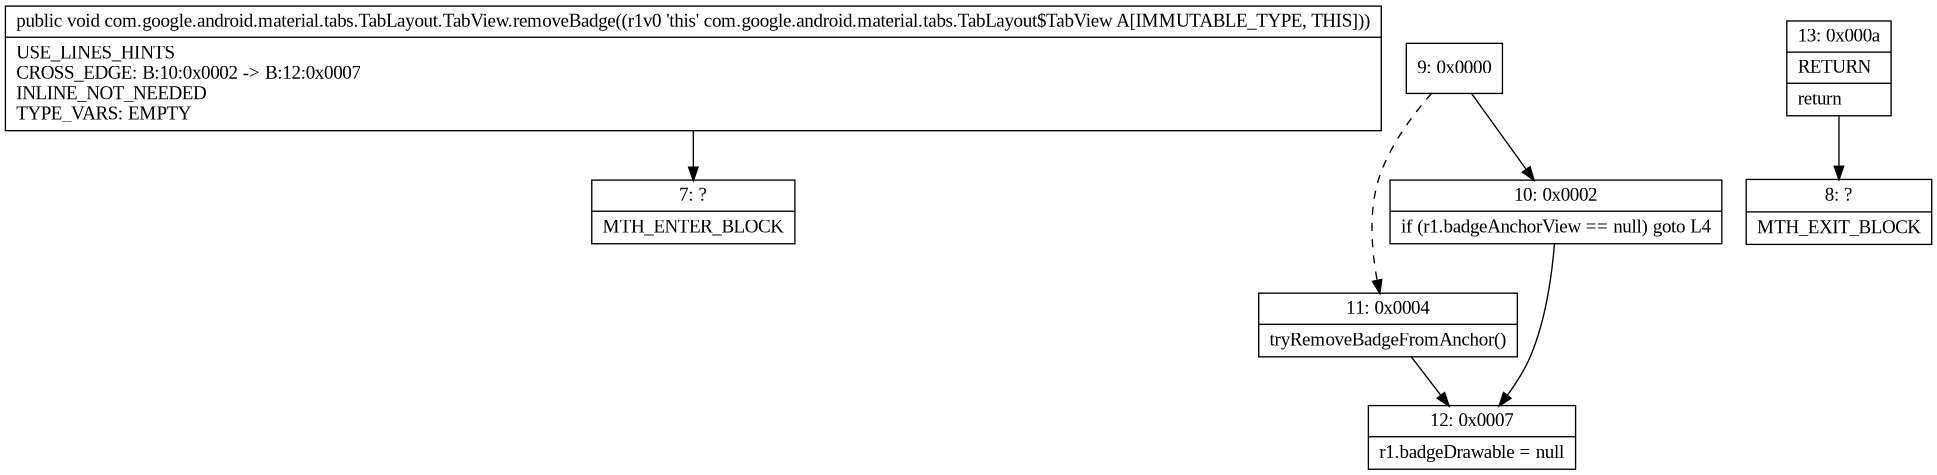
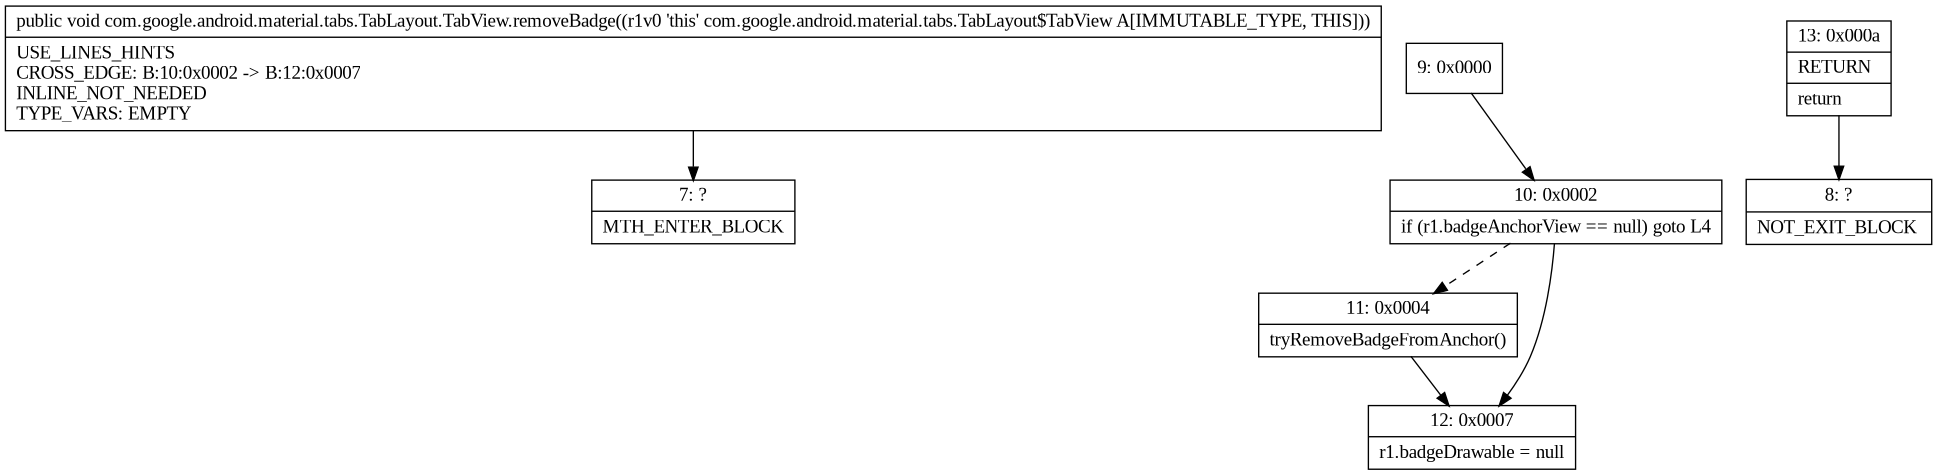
(1379, 179) -> (1478, 265)
(1839, 228) -> (1837, 228)
